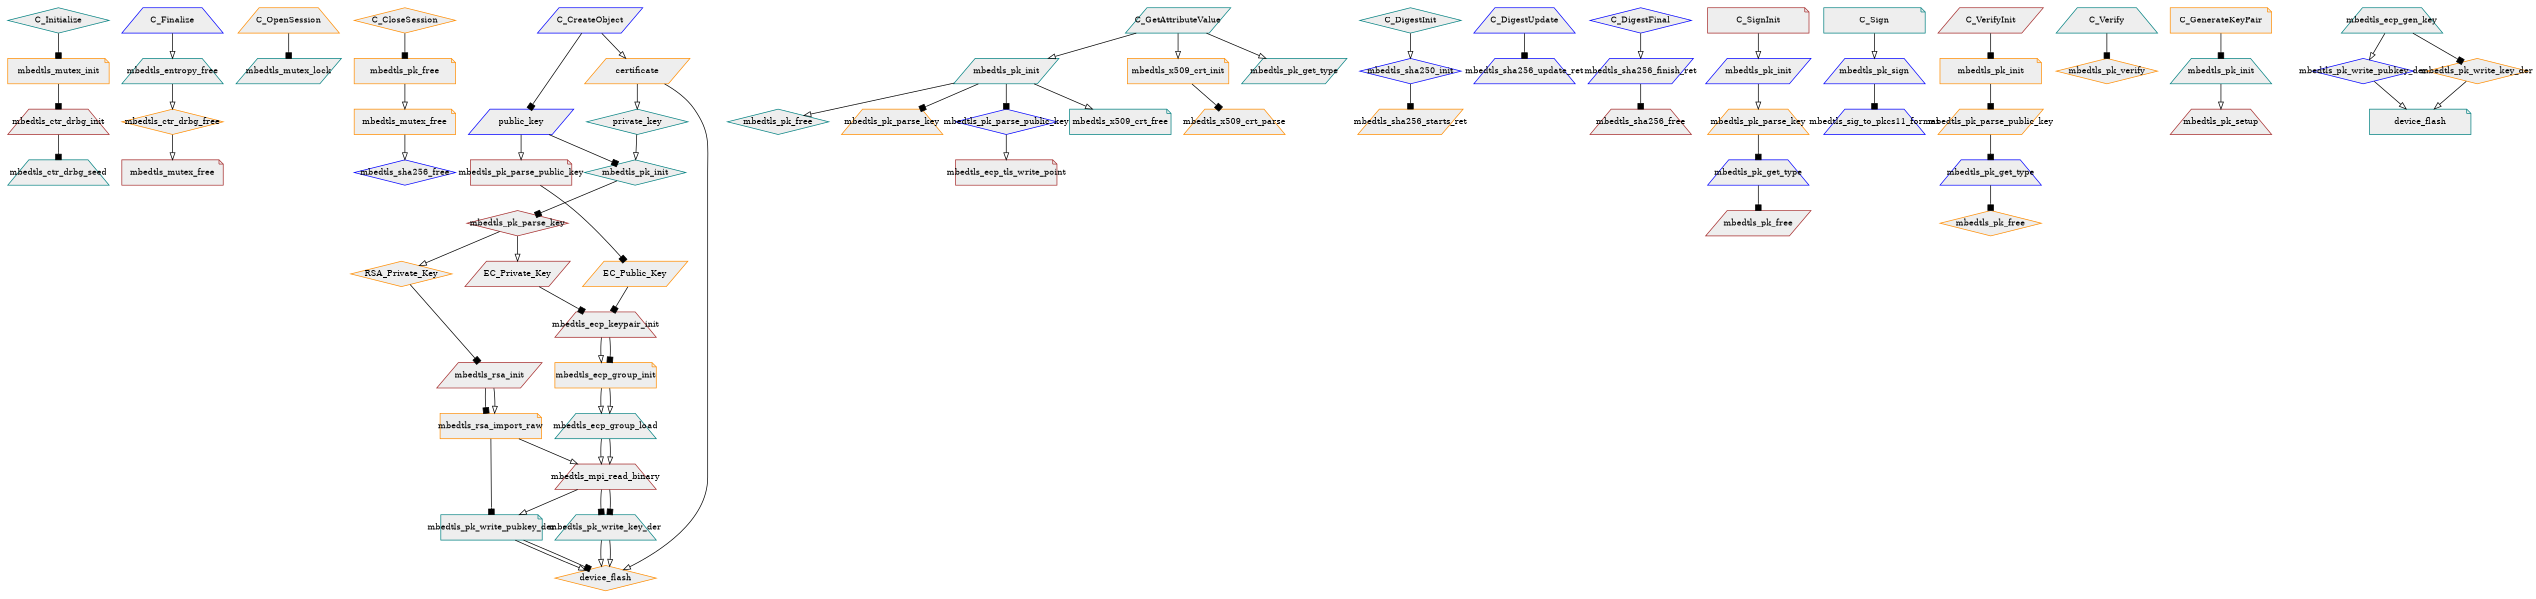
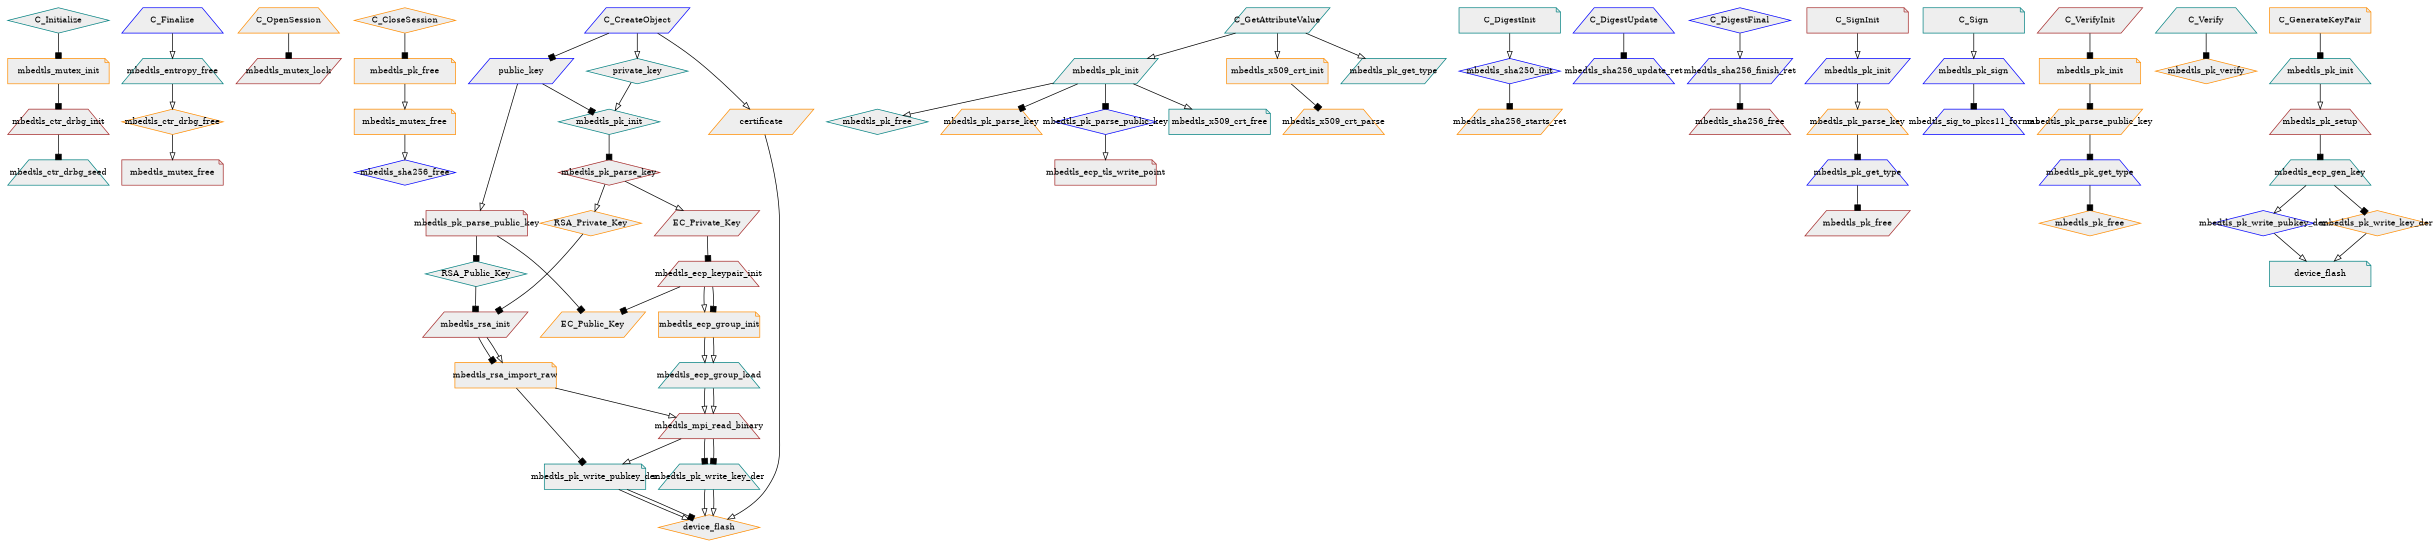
(1410, 20) -> (1510, 20)
(289, 71) -> (289, 71)
(637, 93) -> (637, 42)
none -> (2320, 144)
none -> (476, 274)
(622, 296) -> (654, 298)
